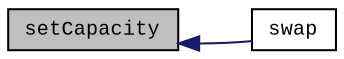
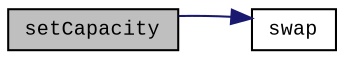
(226, 43) -> (205, 16)
